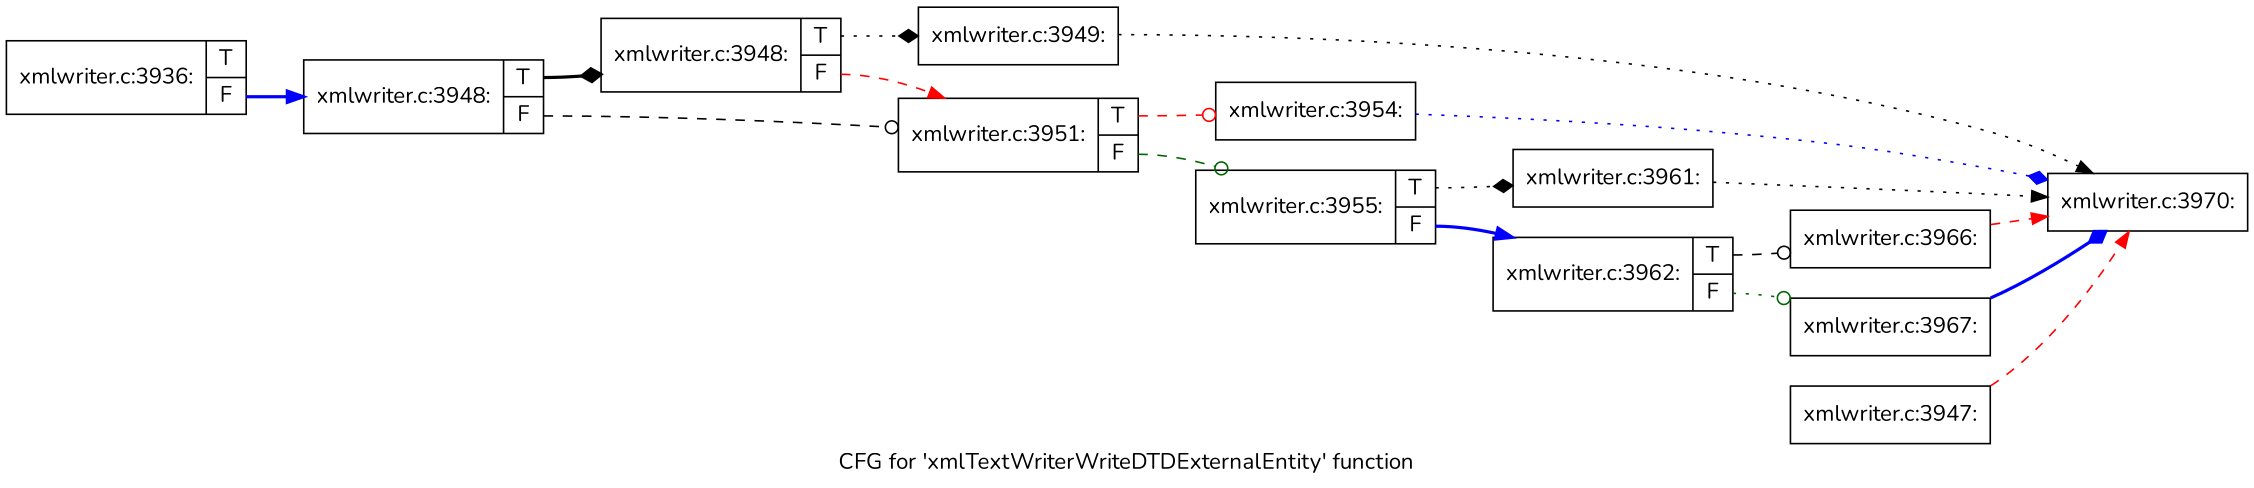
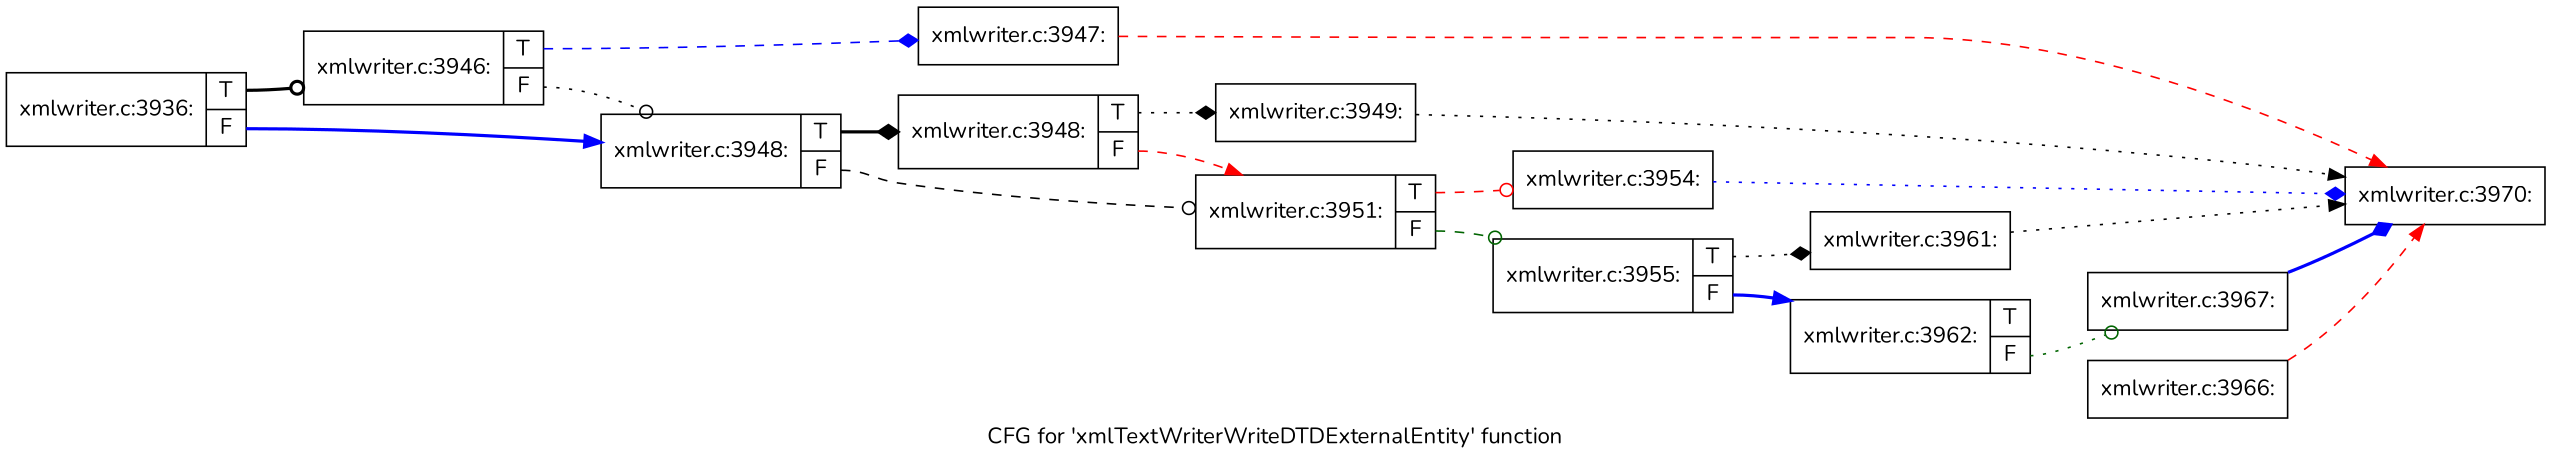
none -> (424, 68)
(1755, 254) -> none
